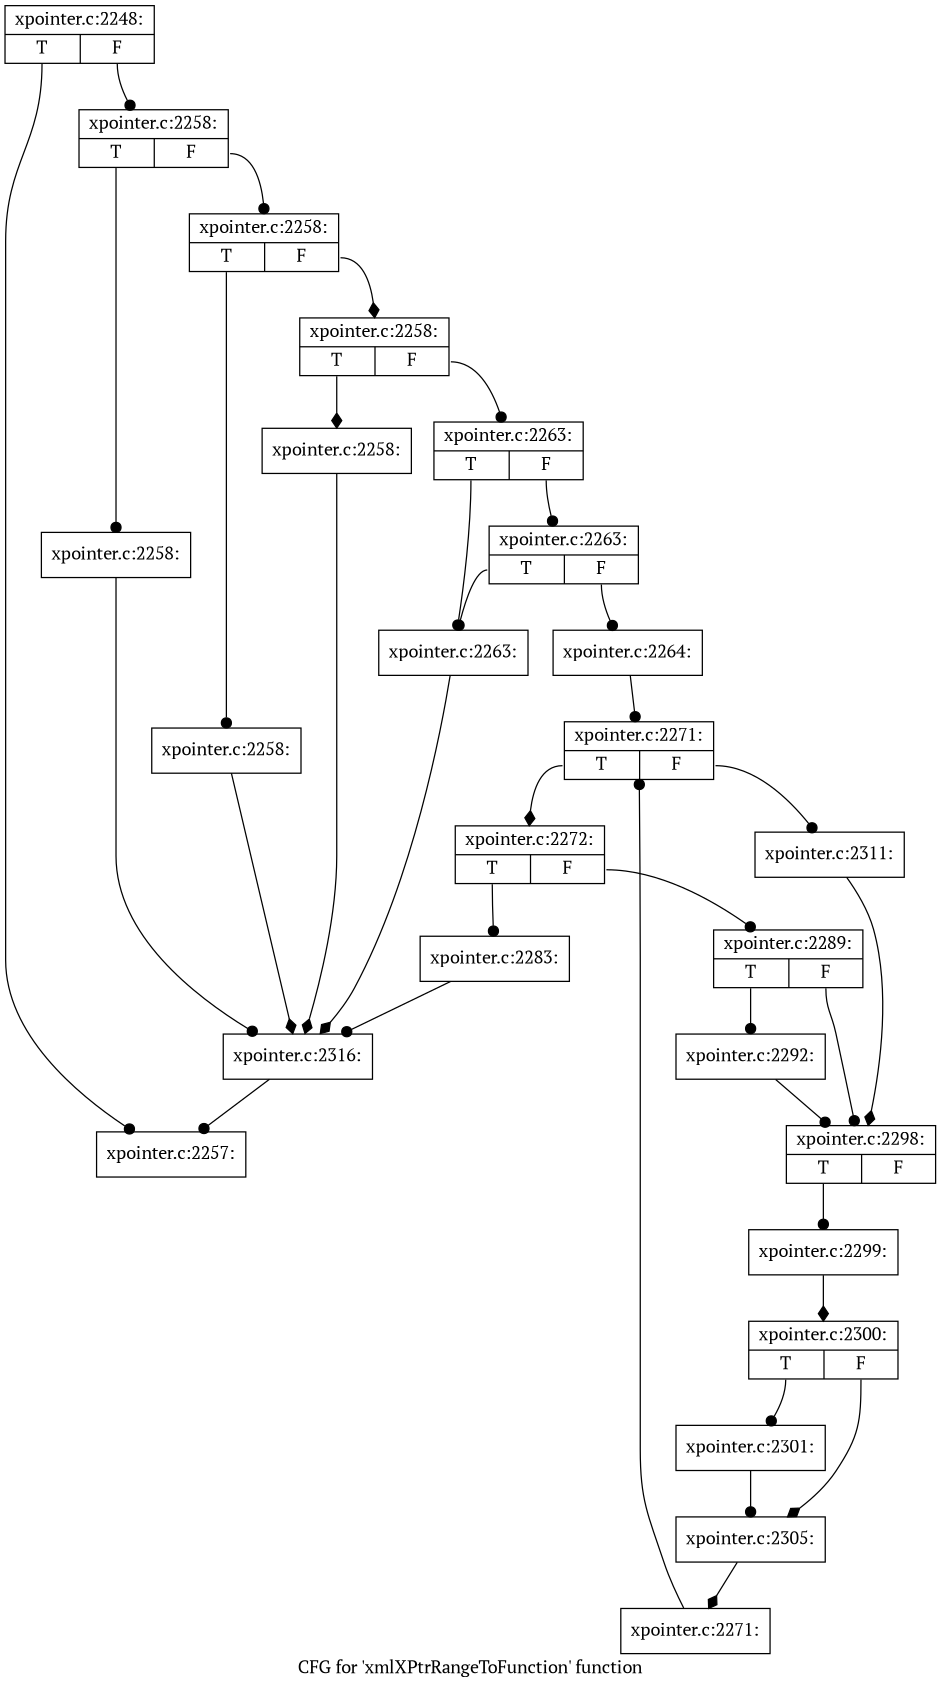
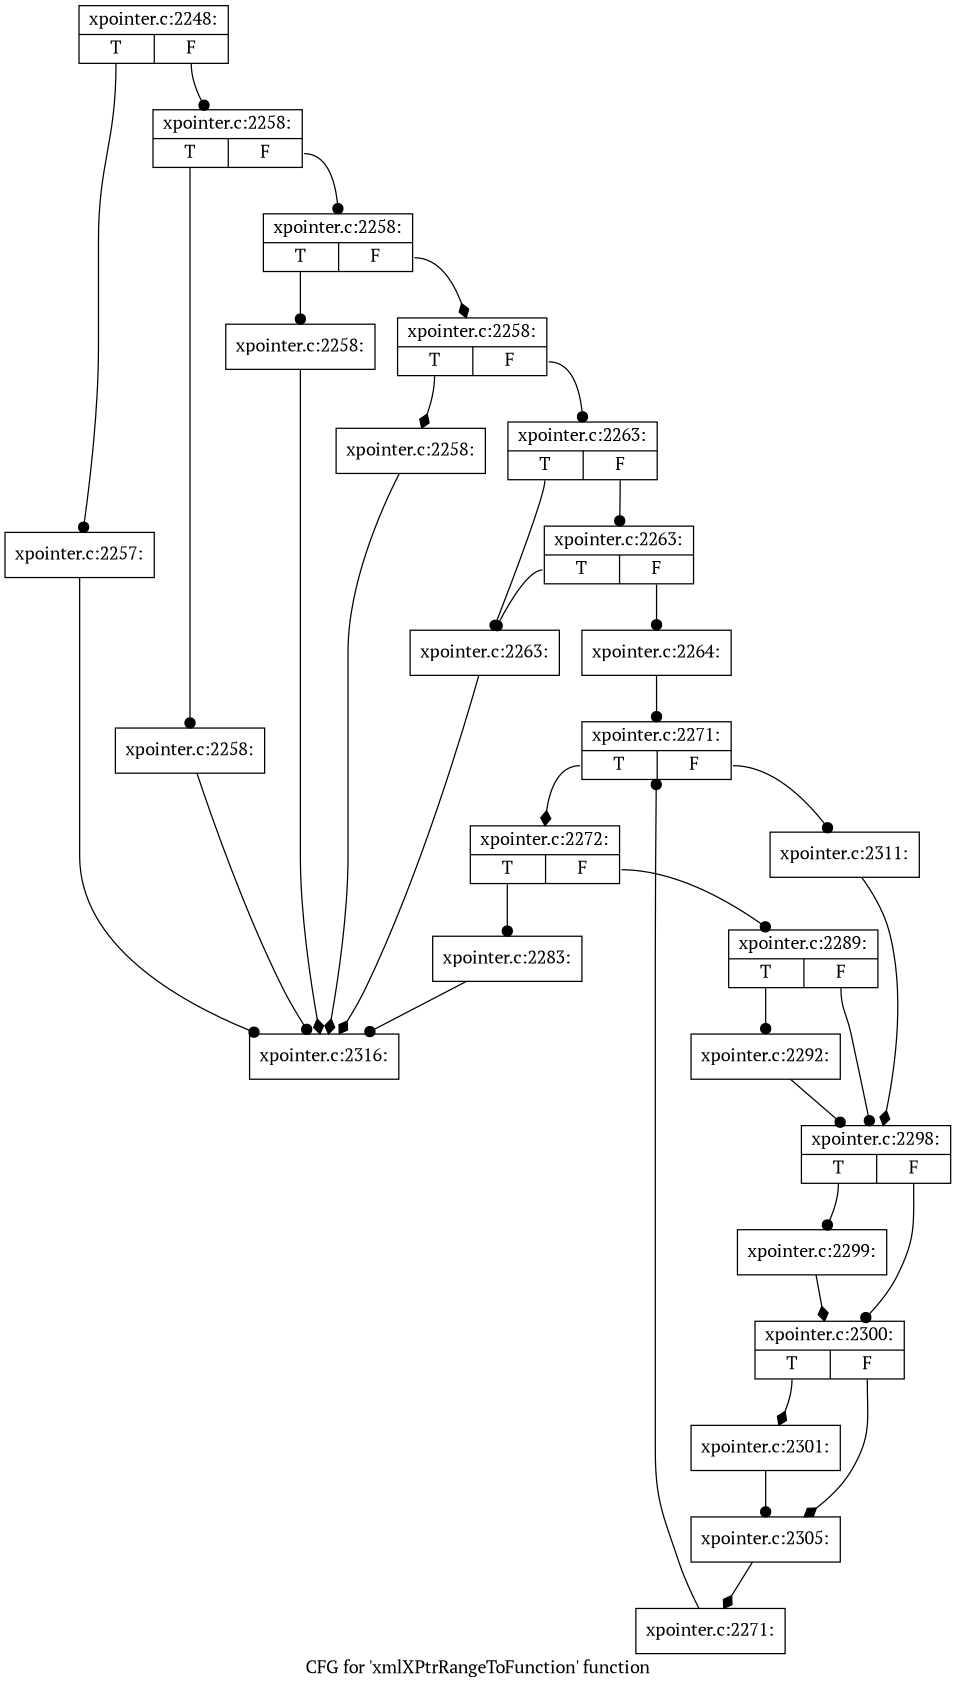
(239, 1102) -> (80, 845)
none -> (907, 1254)
(782, 1399) -> (790, 1396)
